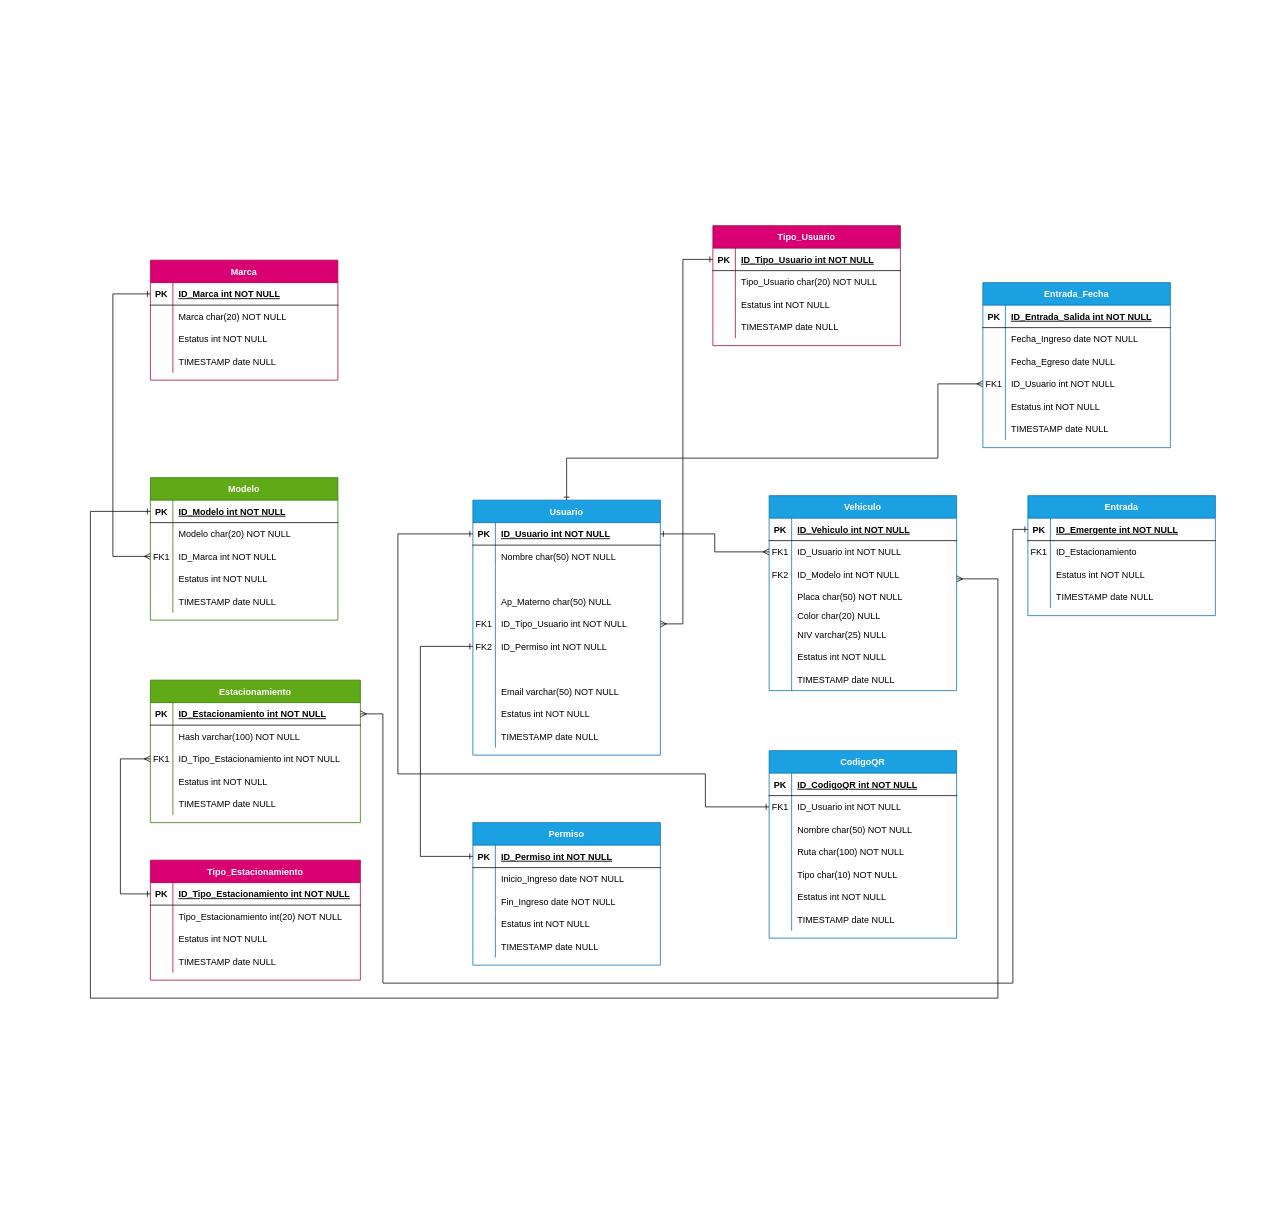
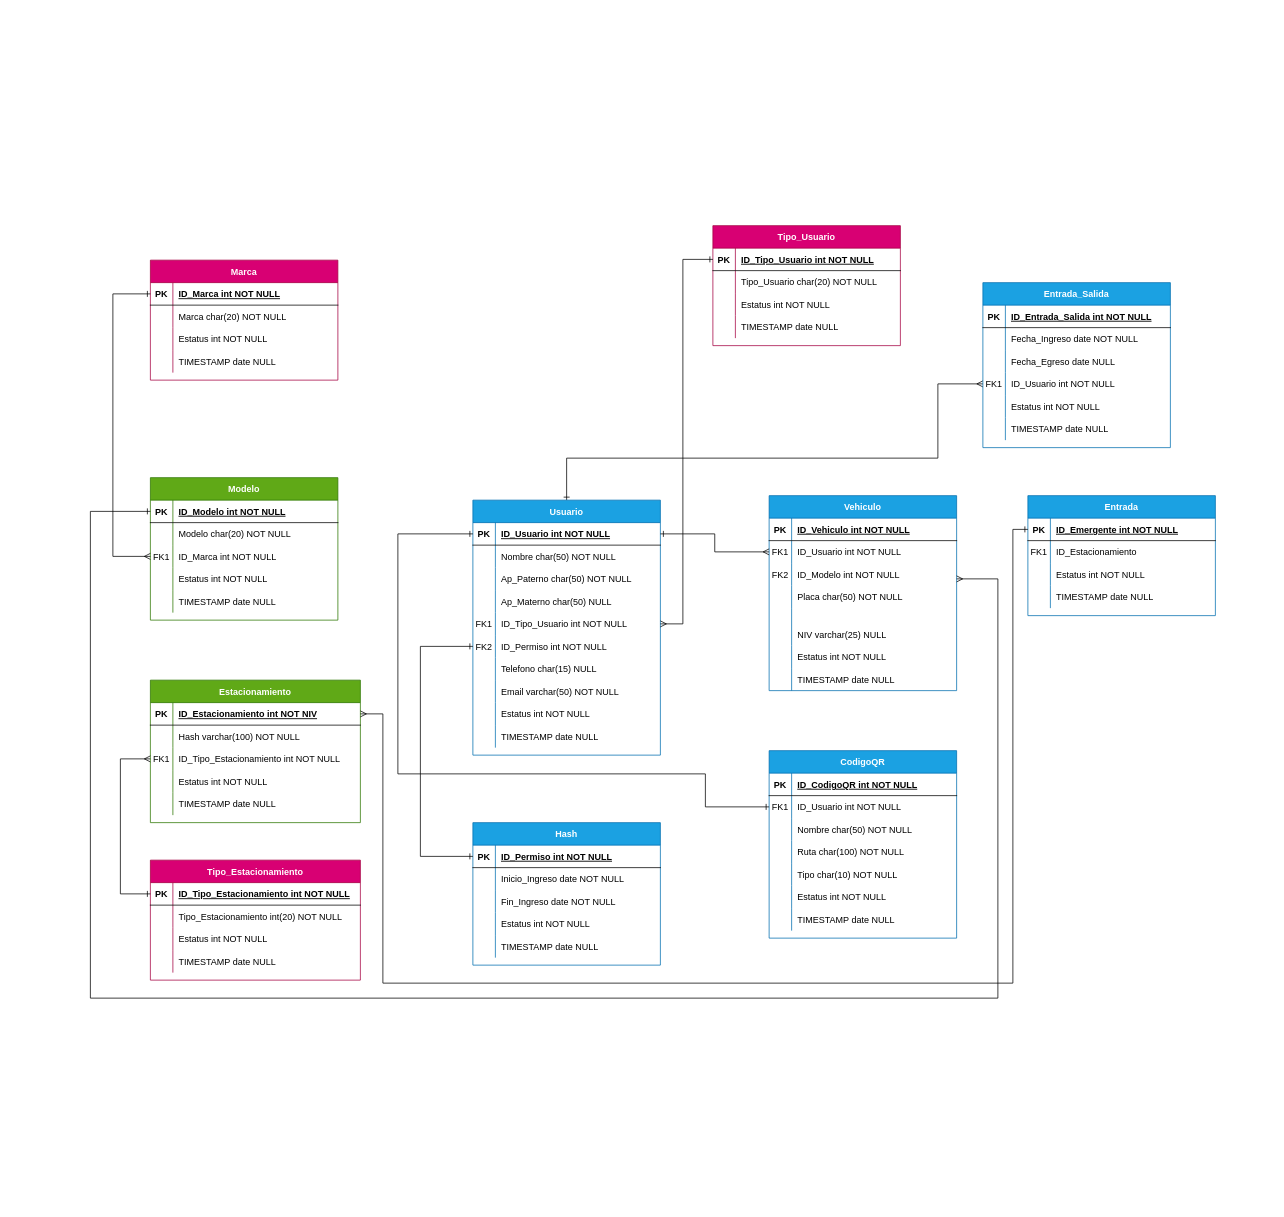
(1076, 294) -> (1076, 294)
none -> (578, 579)
(874, 615) -> none
none -> (578, 669)
(250, 714) -> (247, 714)
(566, 834) -> (566, 834)
